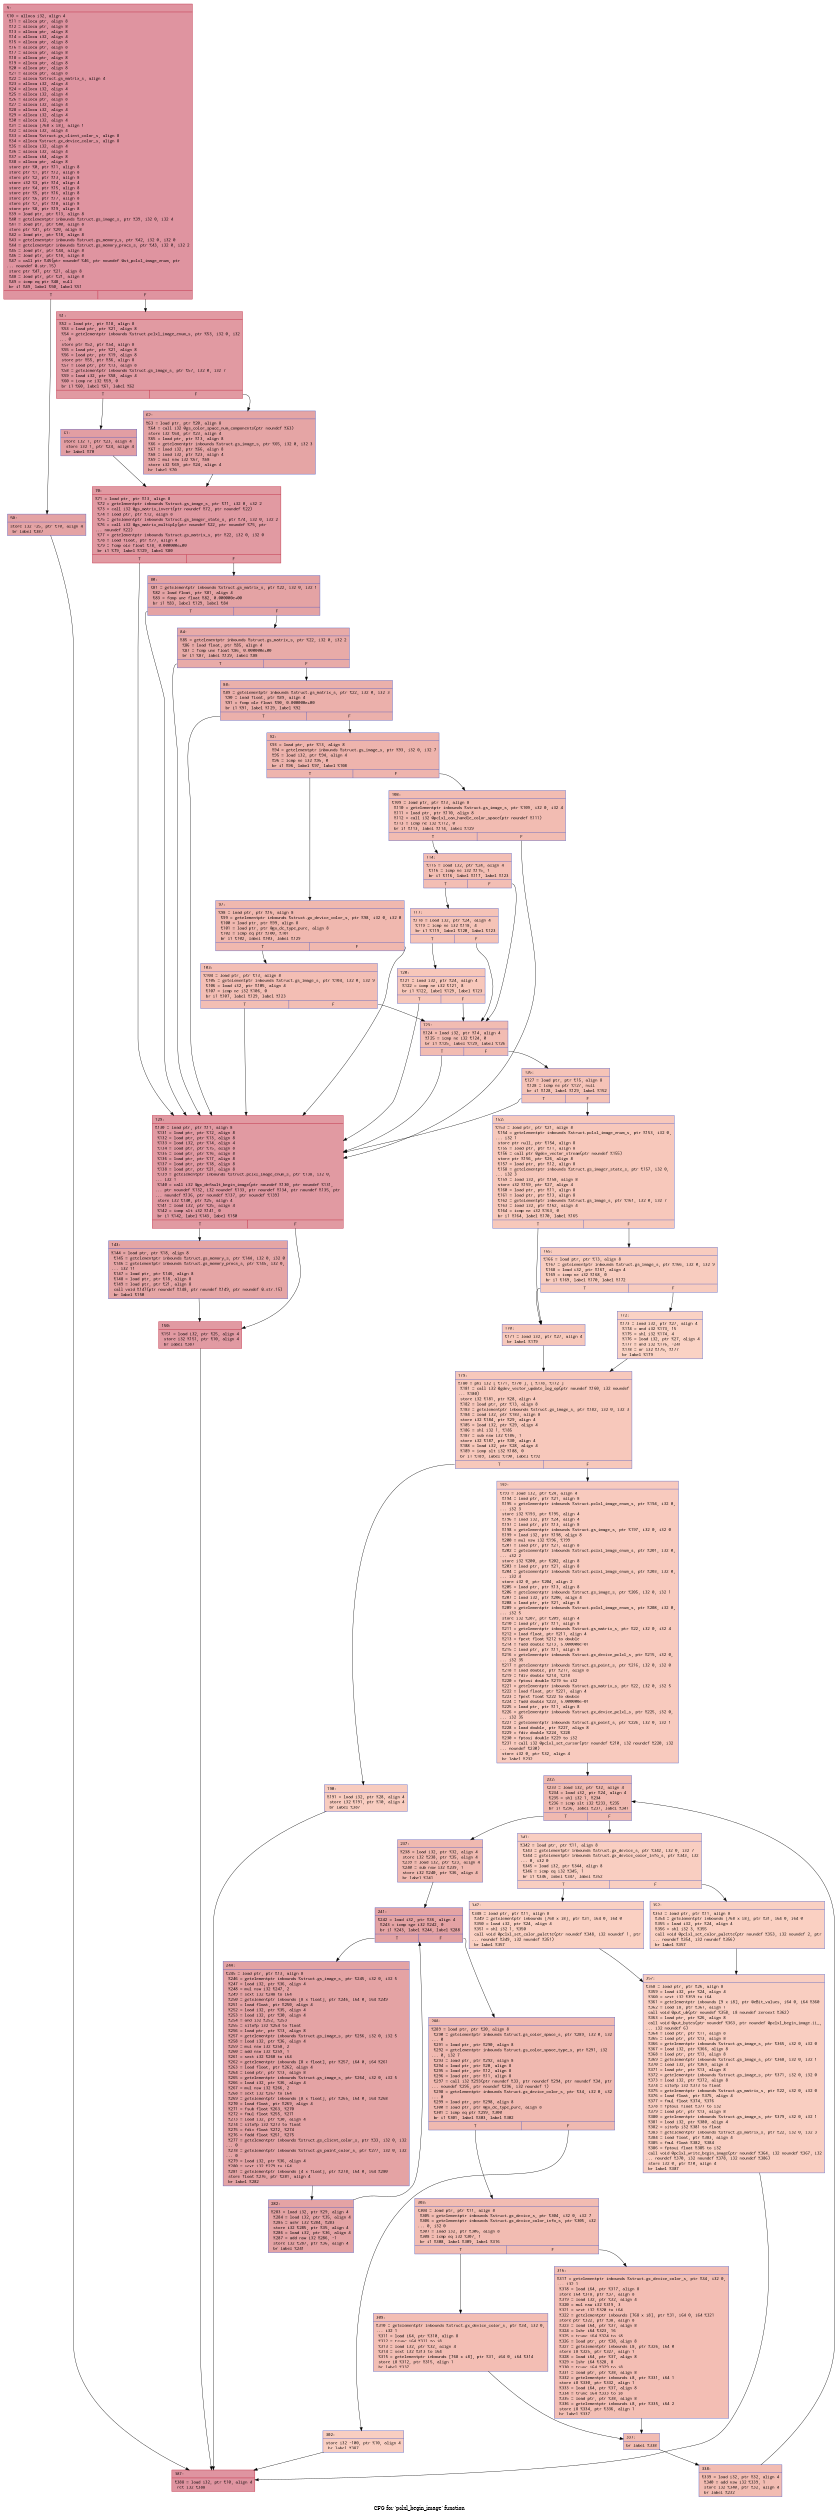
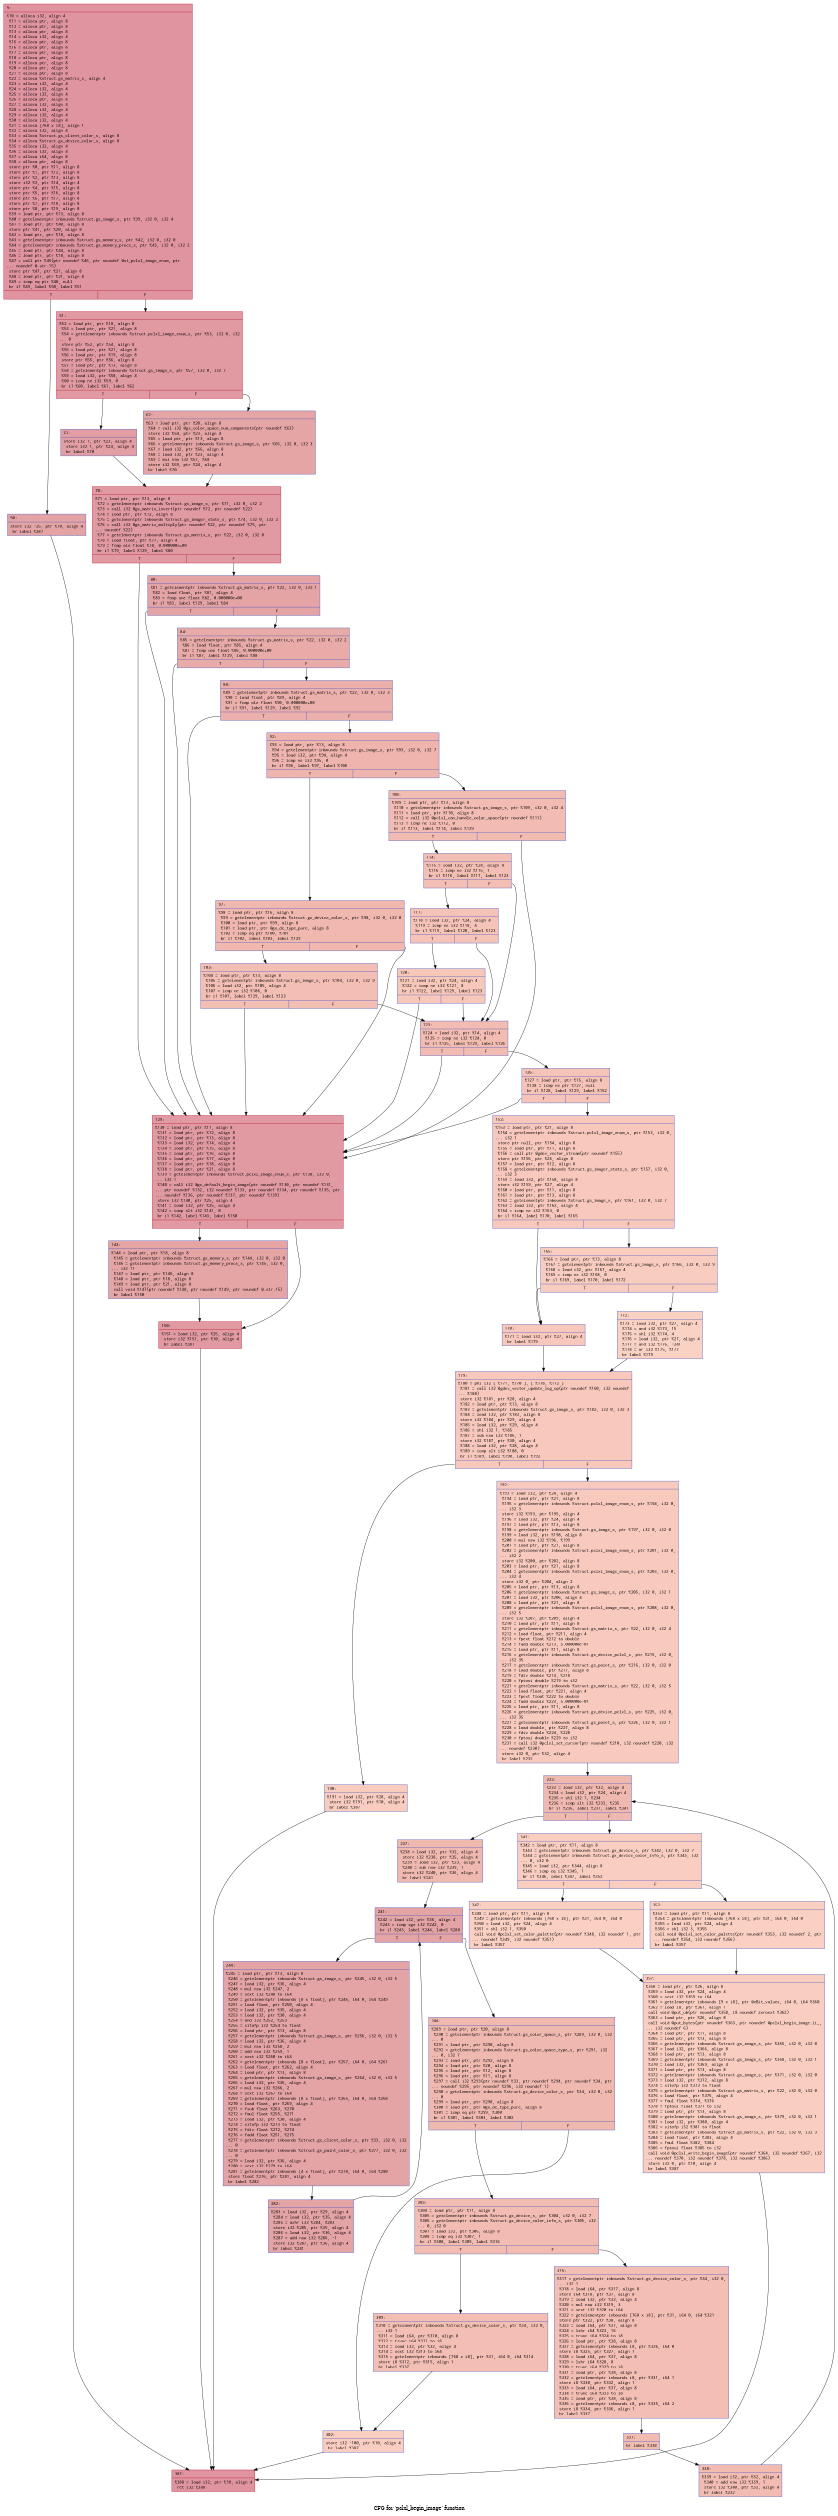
(548, 2417) -> (404, 2400)
